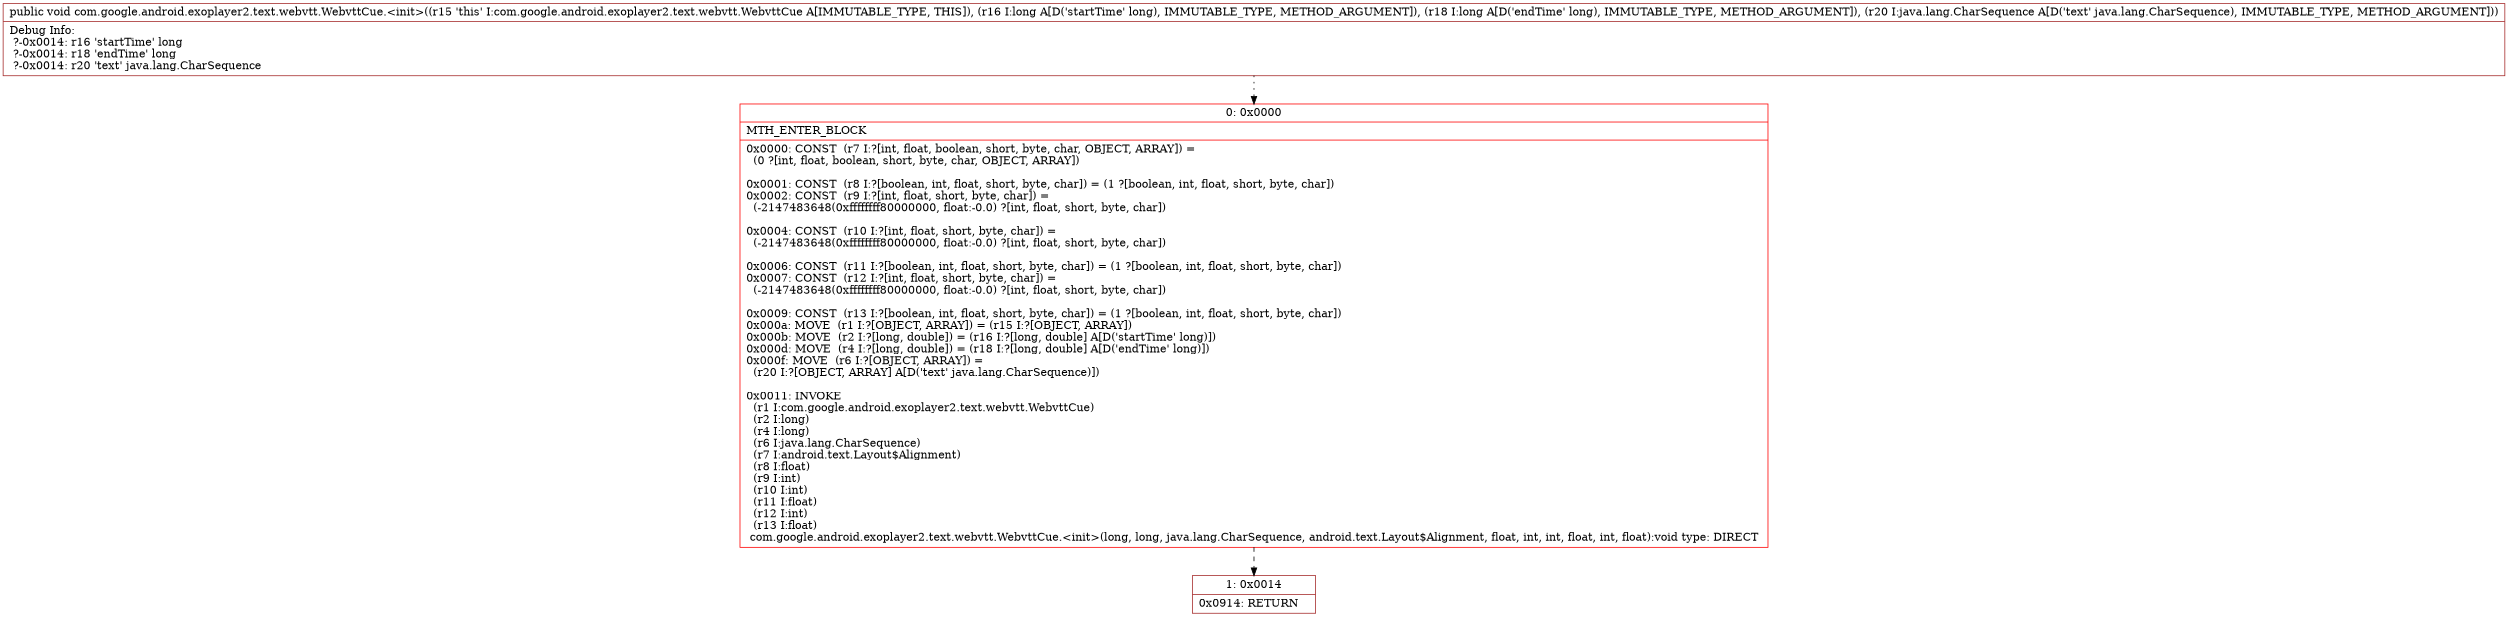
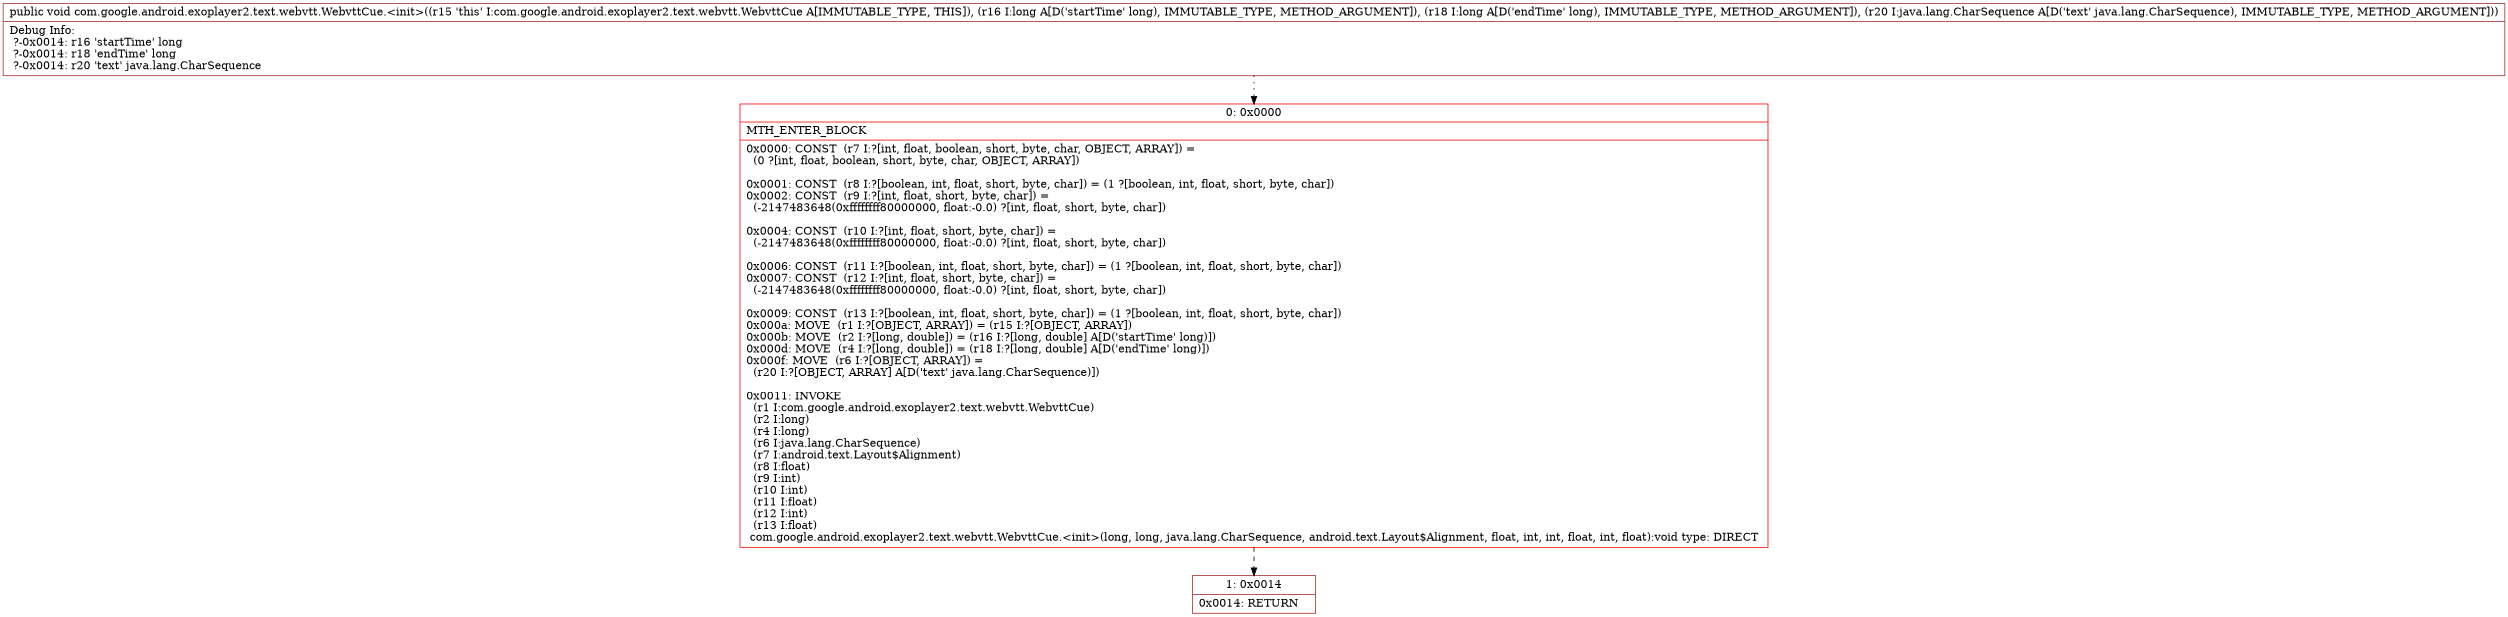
(1254, 603) -> (1254, 603)
